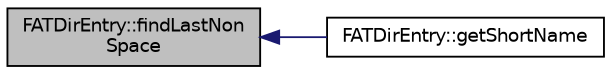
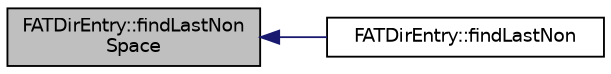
(466, 37) -> (466, 37)
